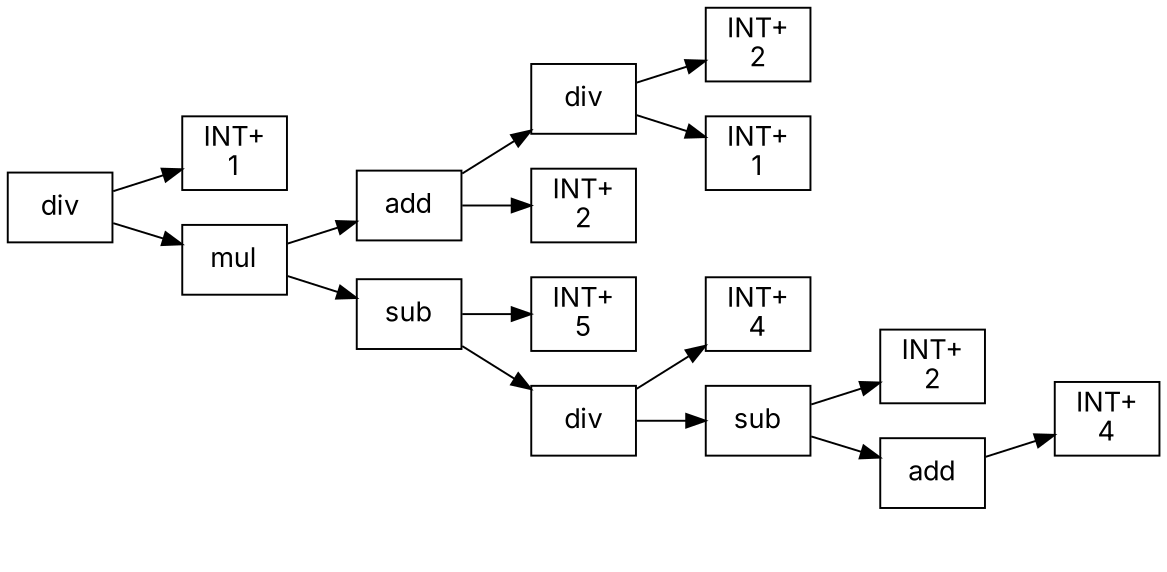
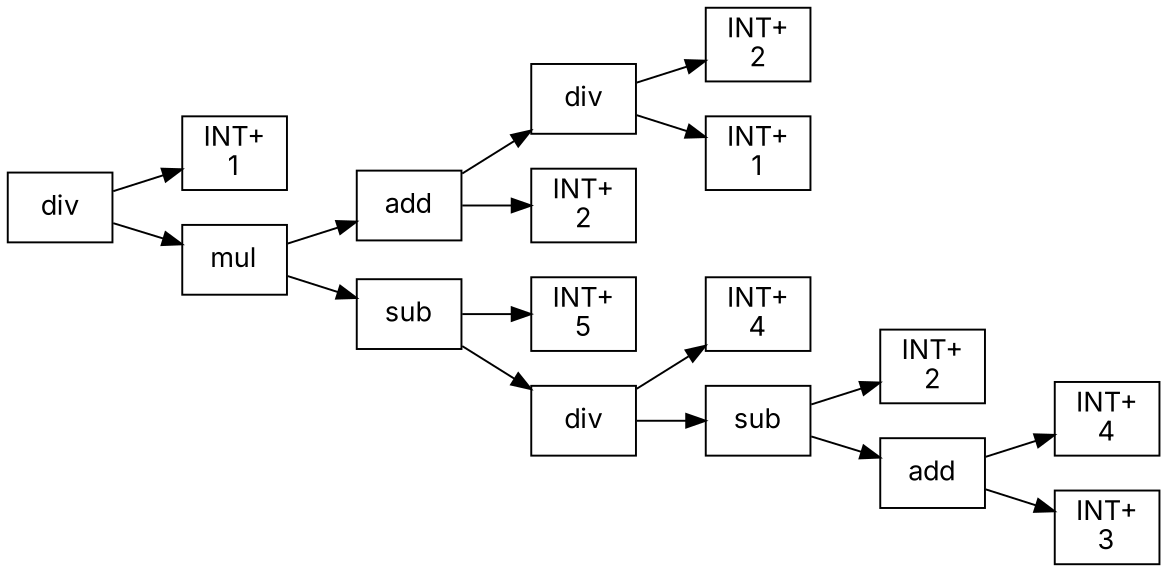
none -> (1107, 527)
